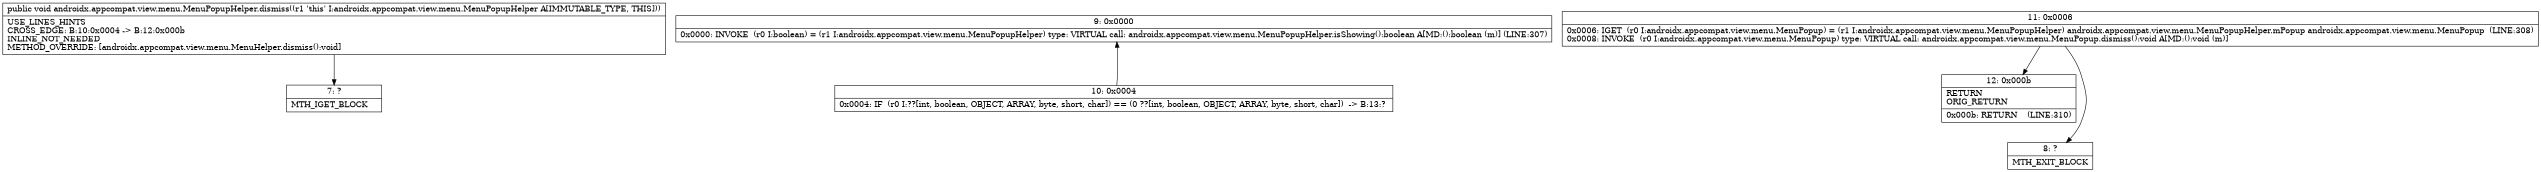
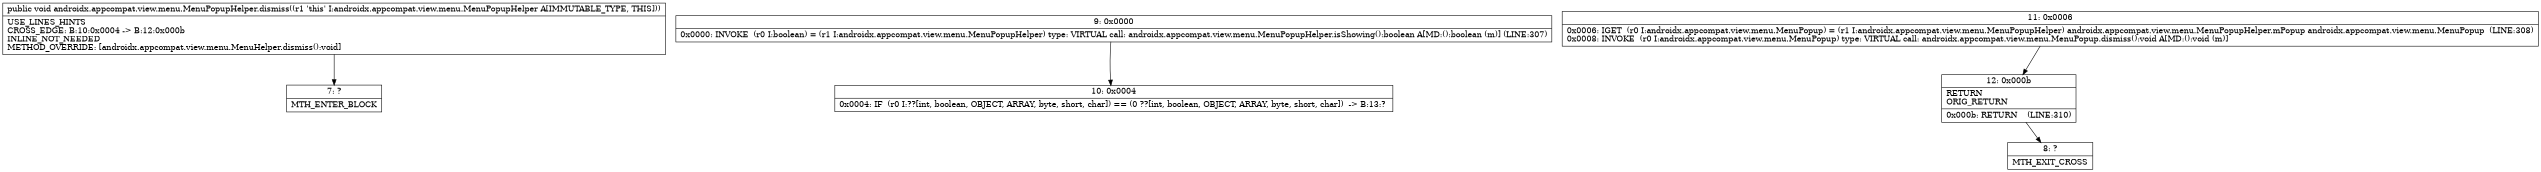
(1118, 67) -> (1110, 61)
(2086, 92) -> (2032, 130)
(329, 105) -> (334, 105)
(2050, 162) -> (2050, 162)
